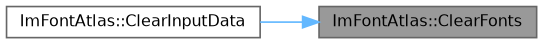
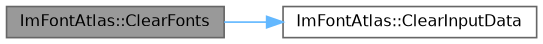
(281, 22) -> (245, 22)
